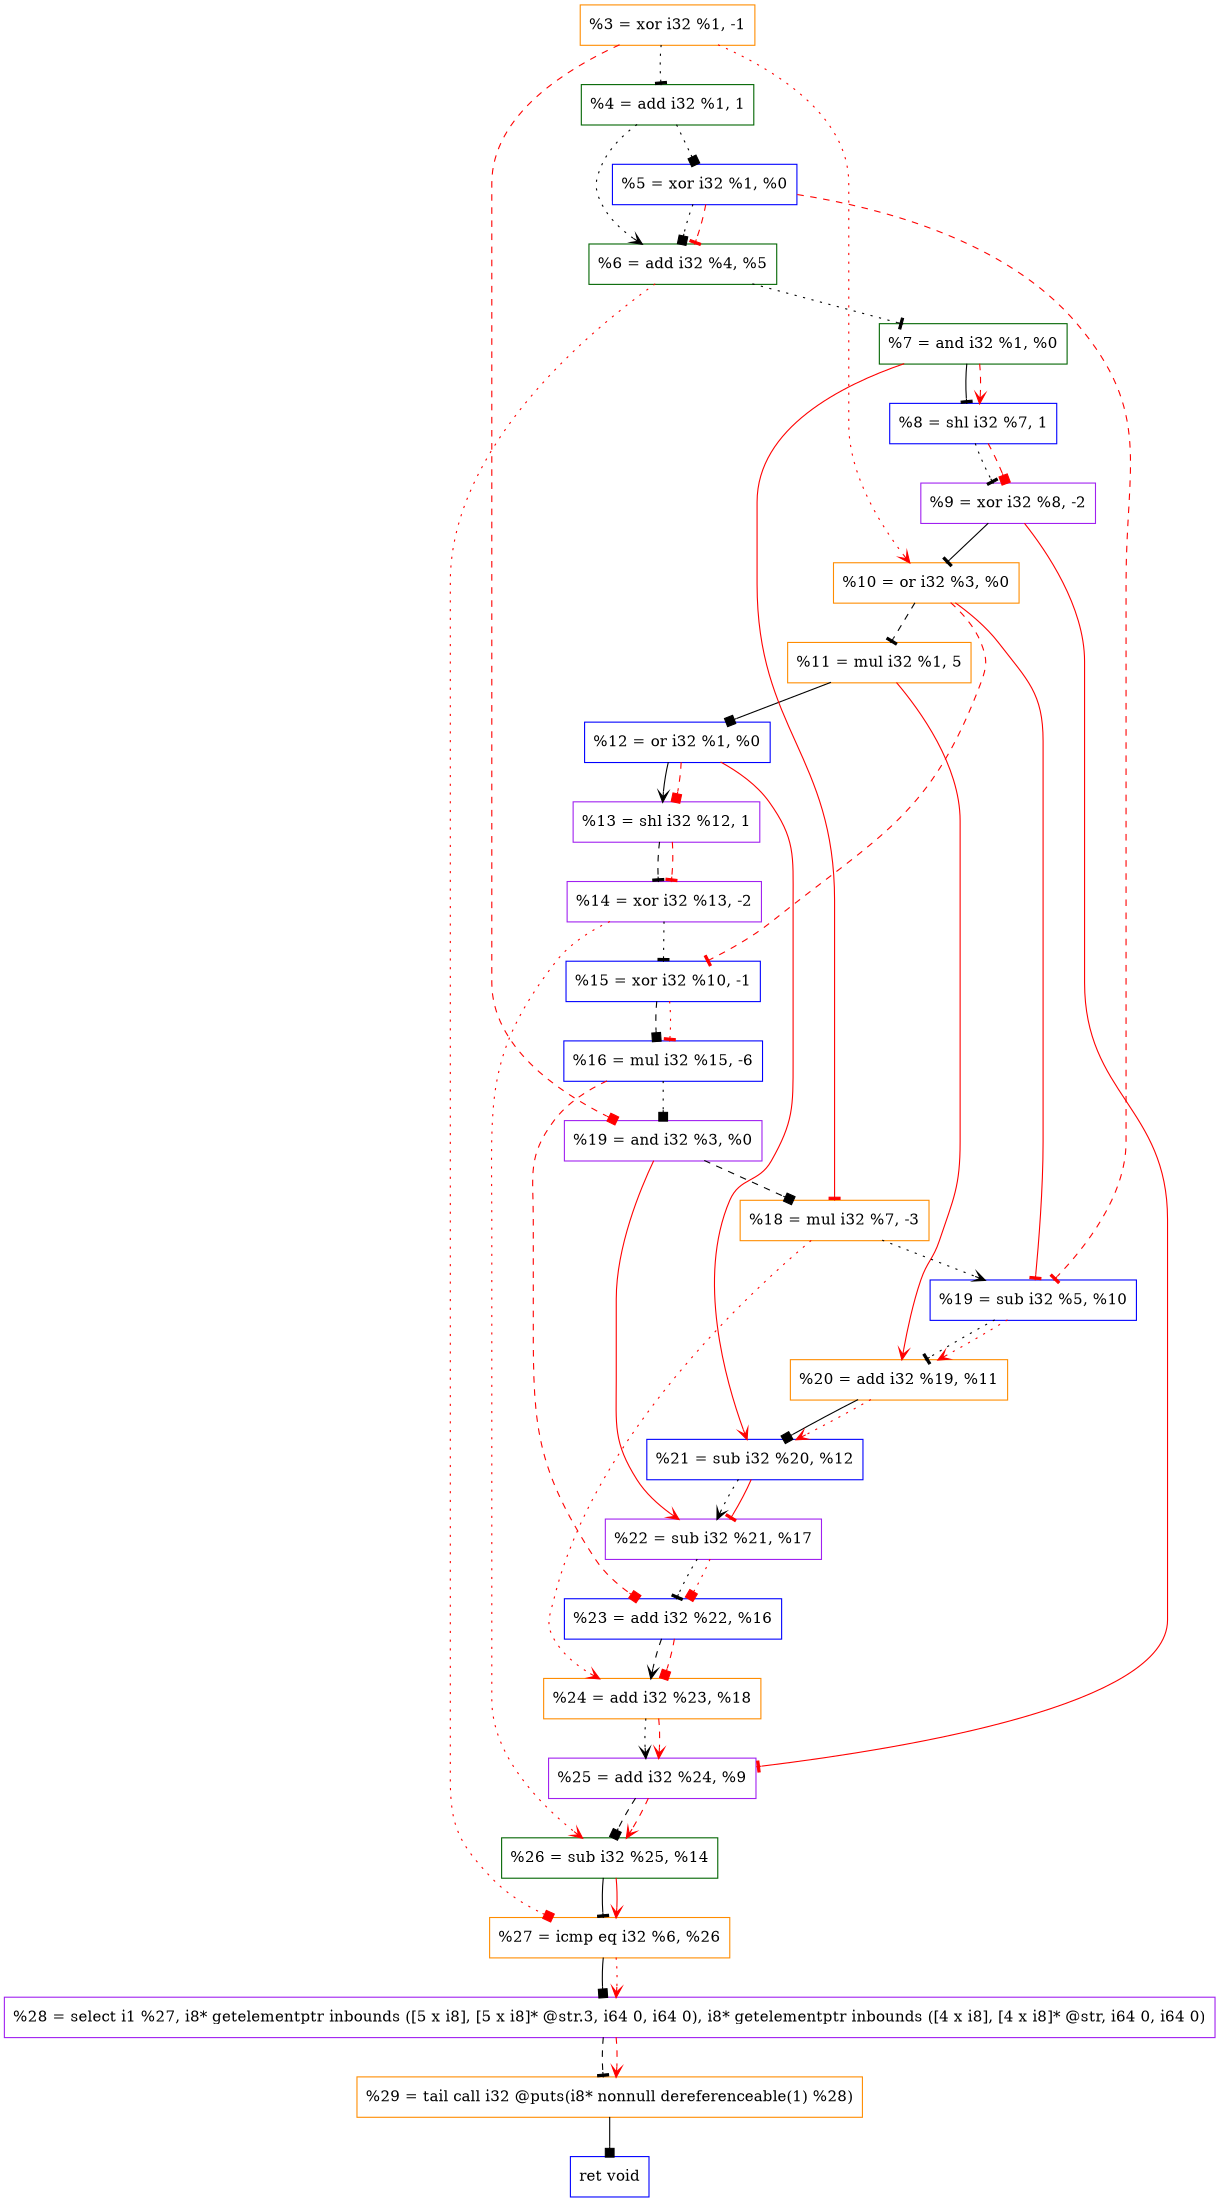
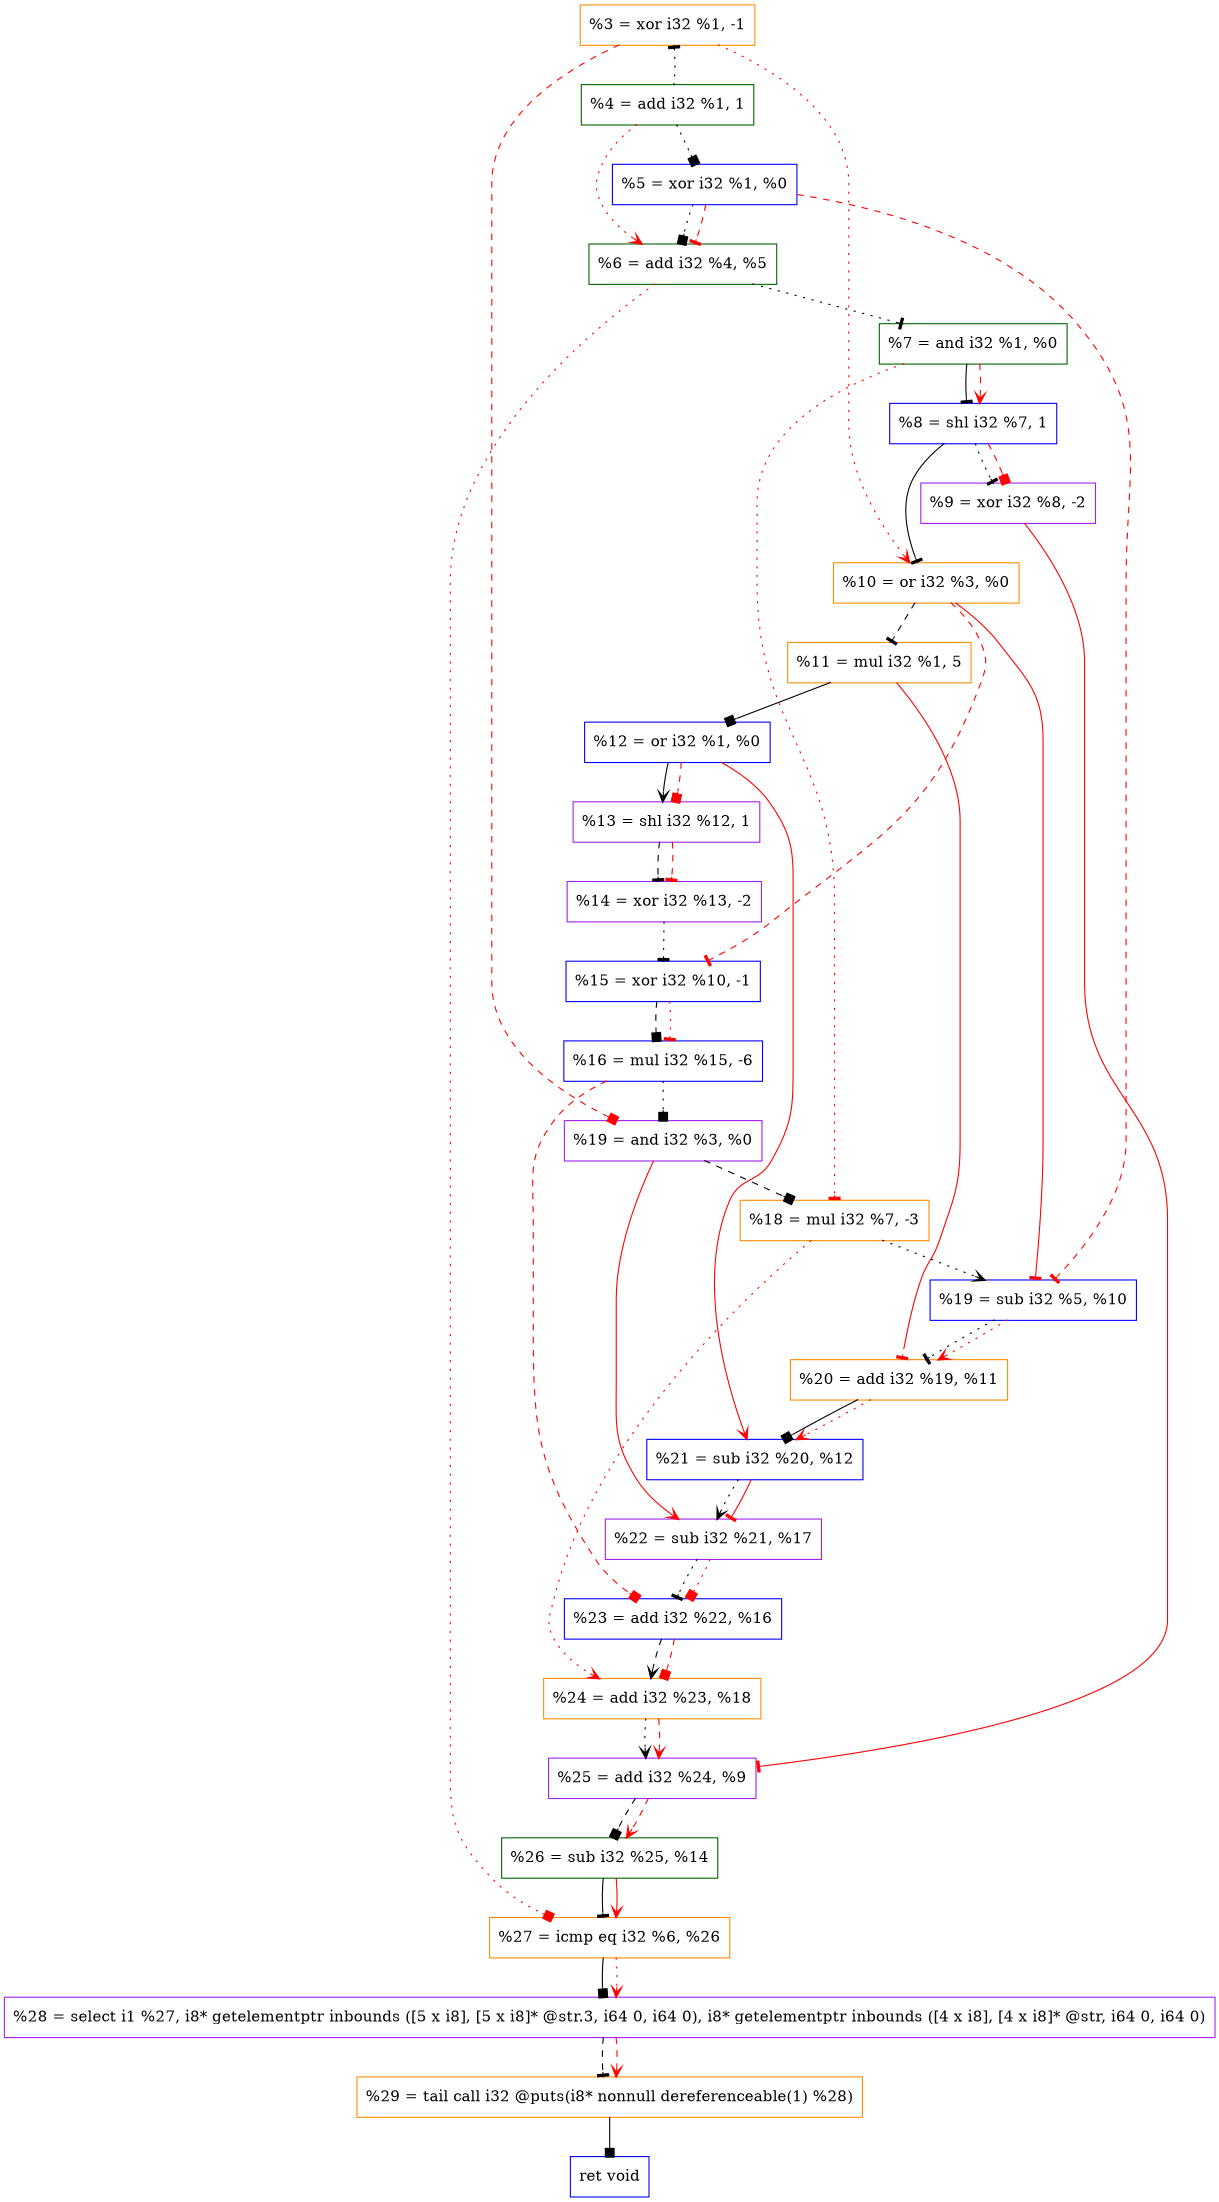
(660, 62) -> (675, 68)
(597, 181) -> (597, 181)
(969, 541) -> (908, 495)
(795, 741) -> (795, 741)
(960, 1012) -> (960, 1012)
(492, 1369) -> none
